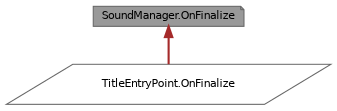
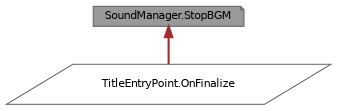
(169, 16) -> (169, 16)
